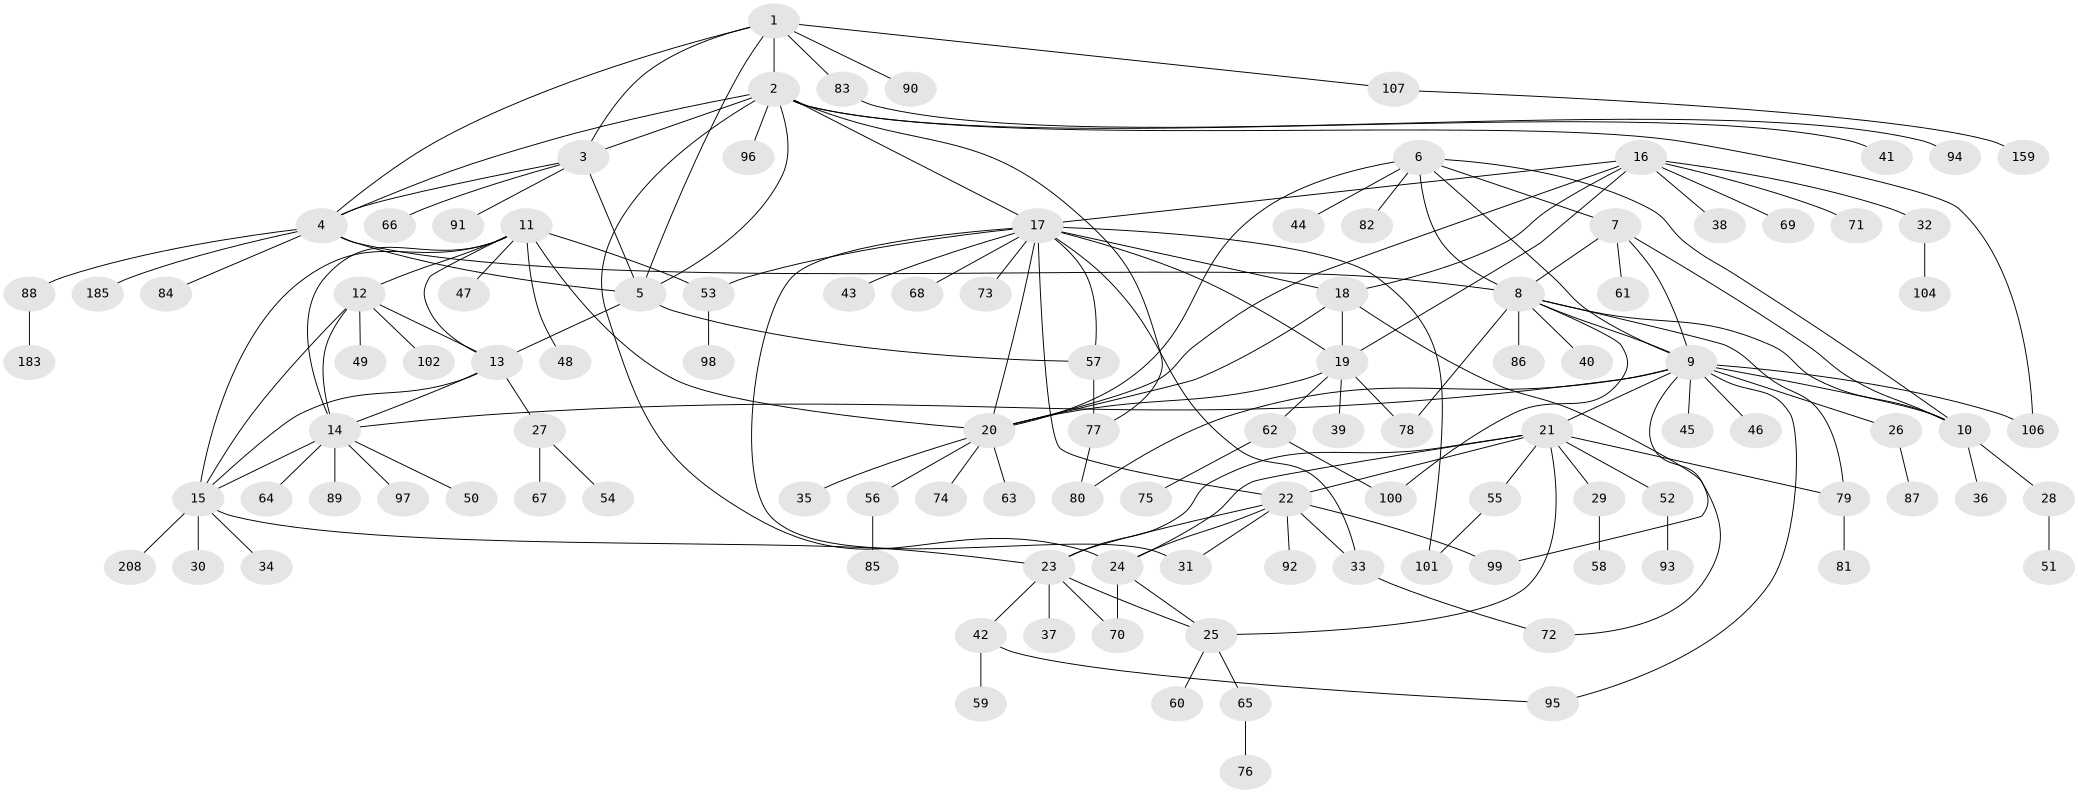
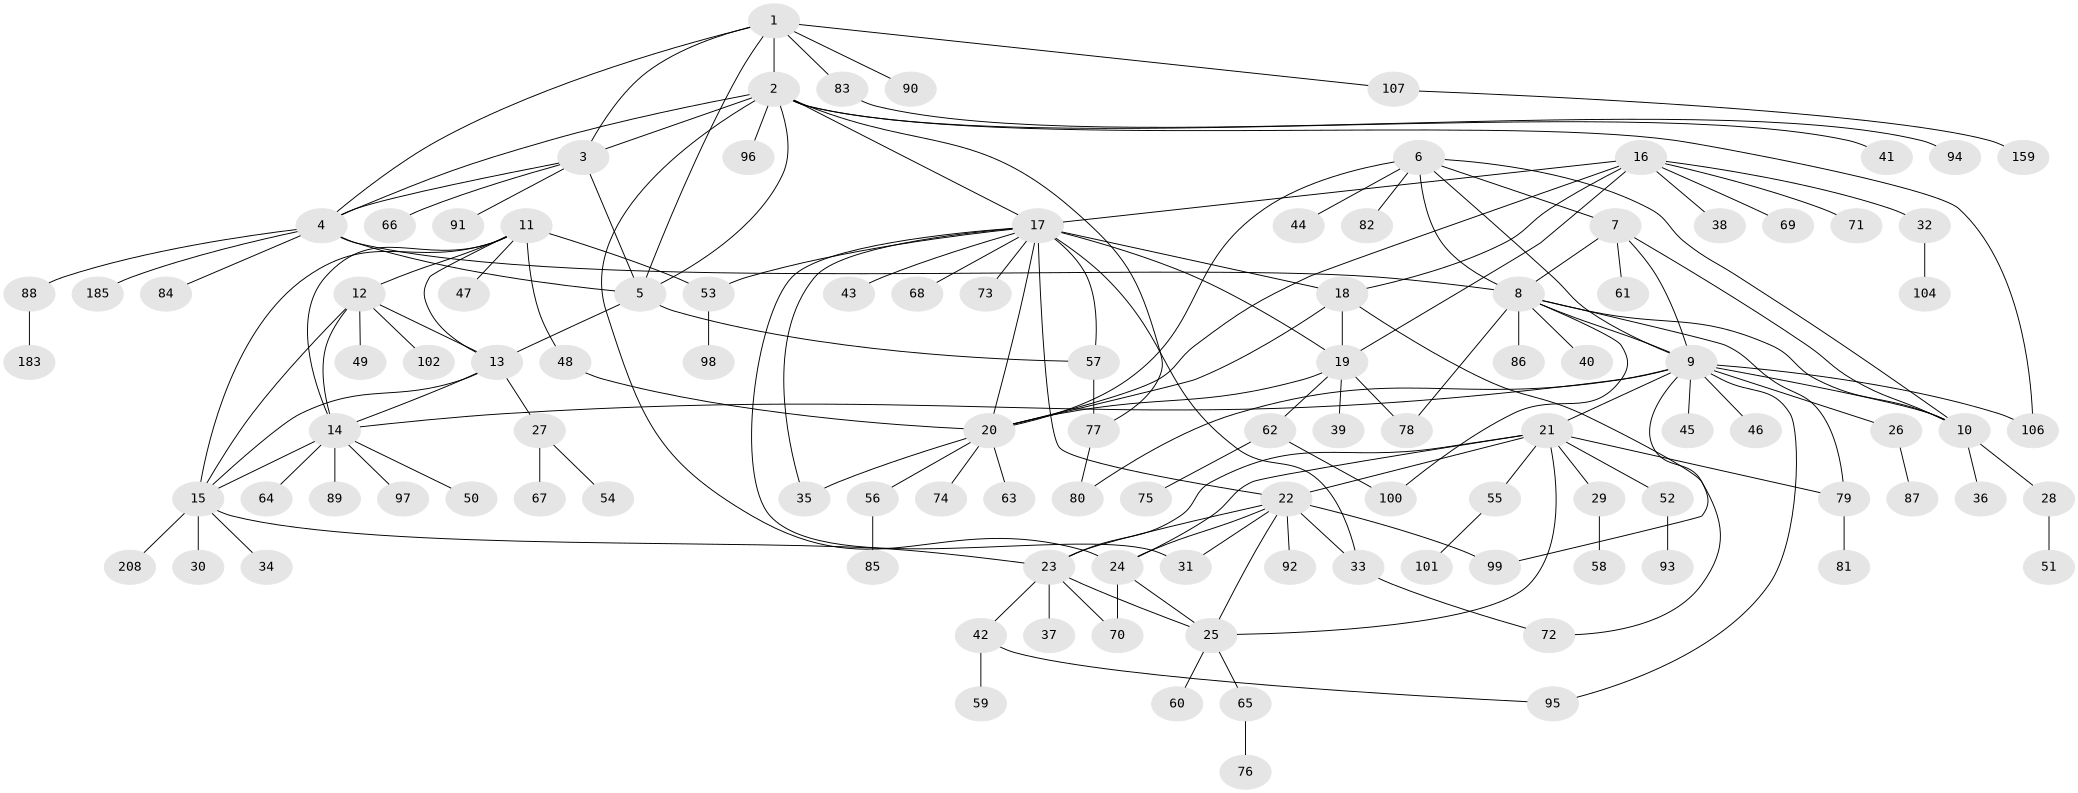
(1391, 289) -> (813, 280)
(721, 394) -> (773, 411)
none -> (1247, 567)
